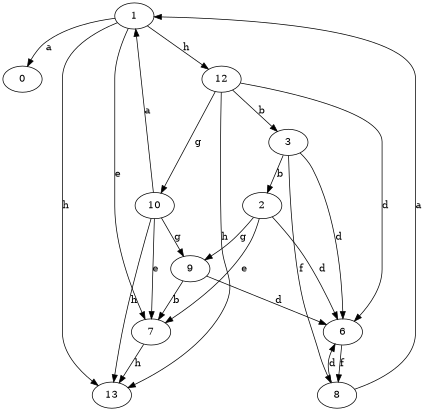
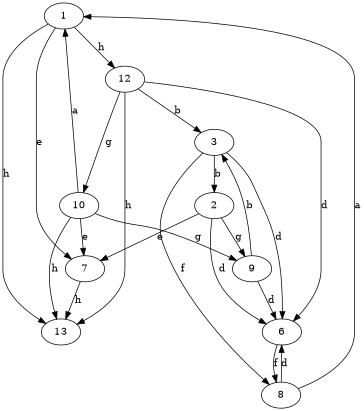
(23, 79) -> none
(173, 297) -> (244, 207)
